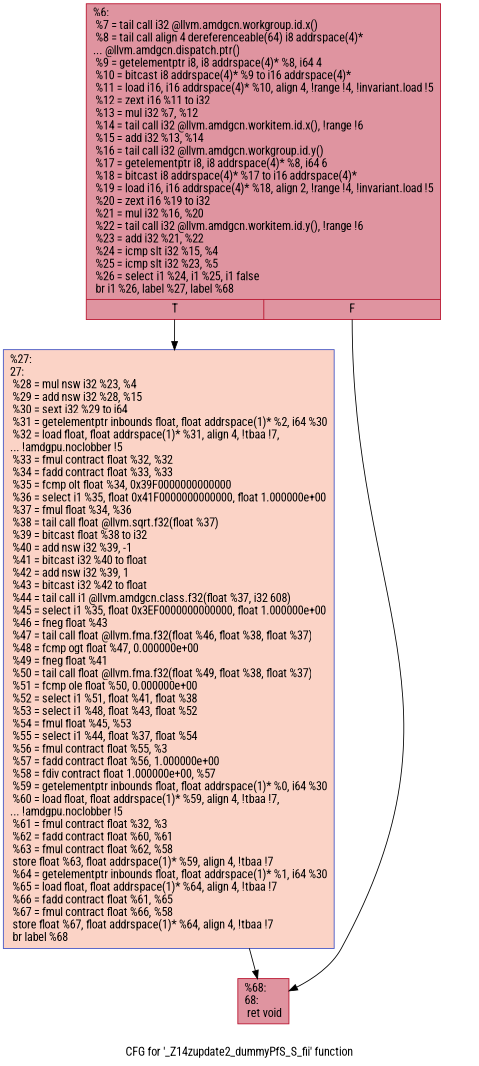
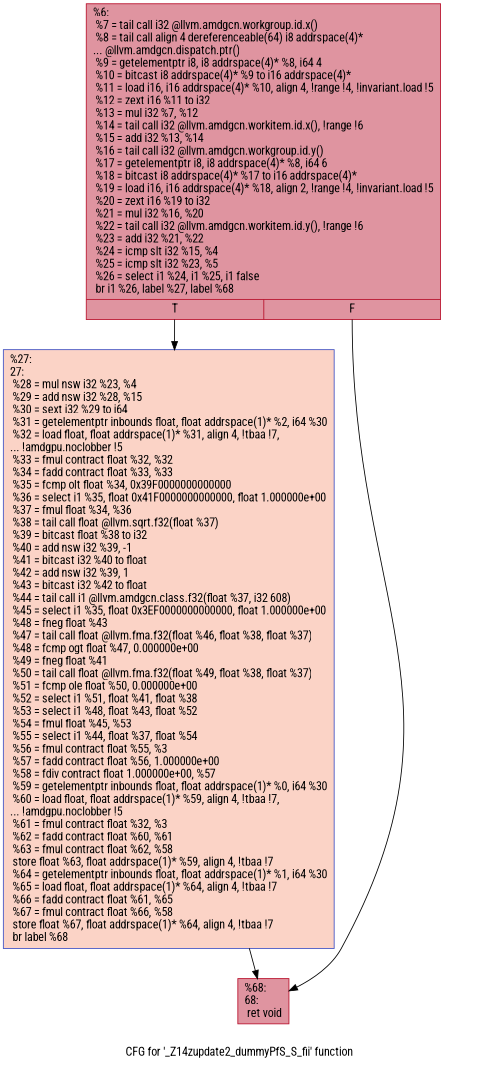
(59, 624) -> (59, 624)
